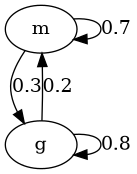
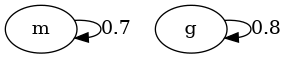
(11, 80) -> none
(43, 94) -> none
